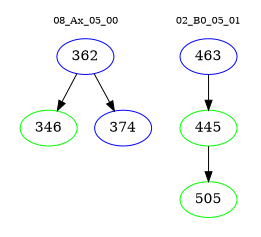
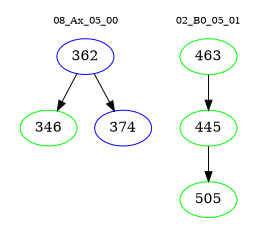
(209, 57) -> (209, 57)
